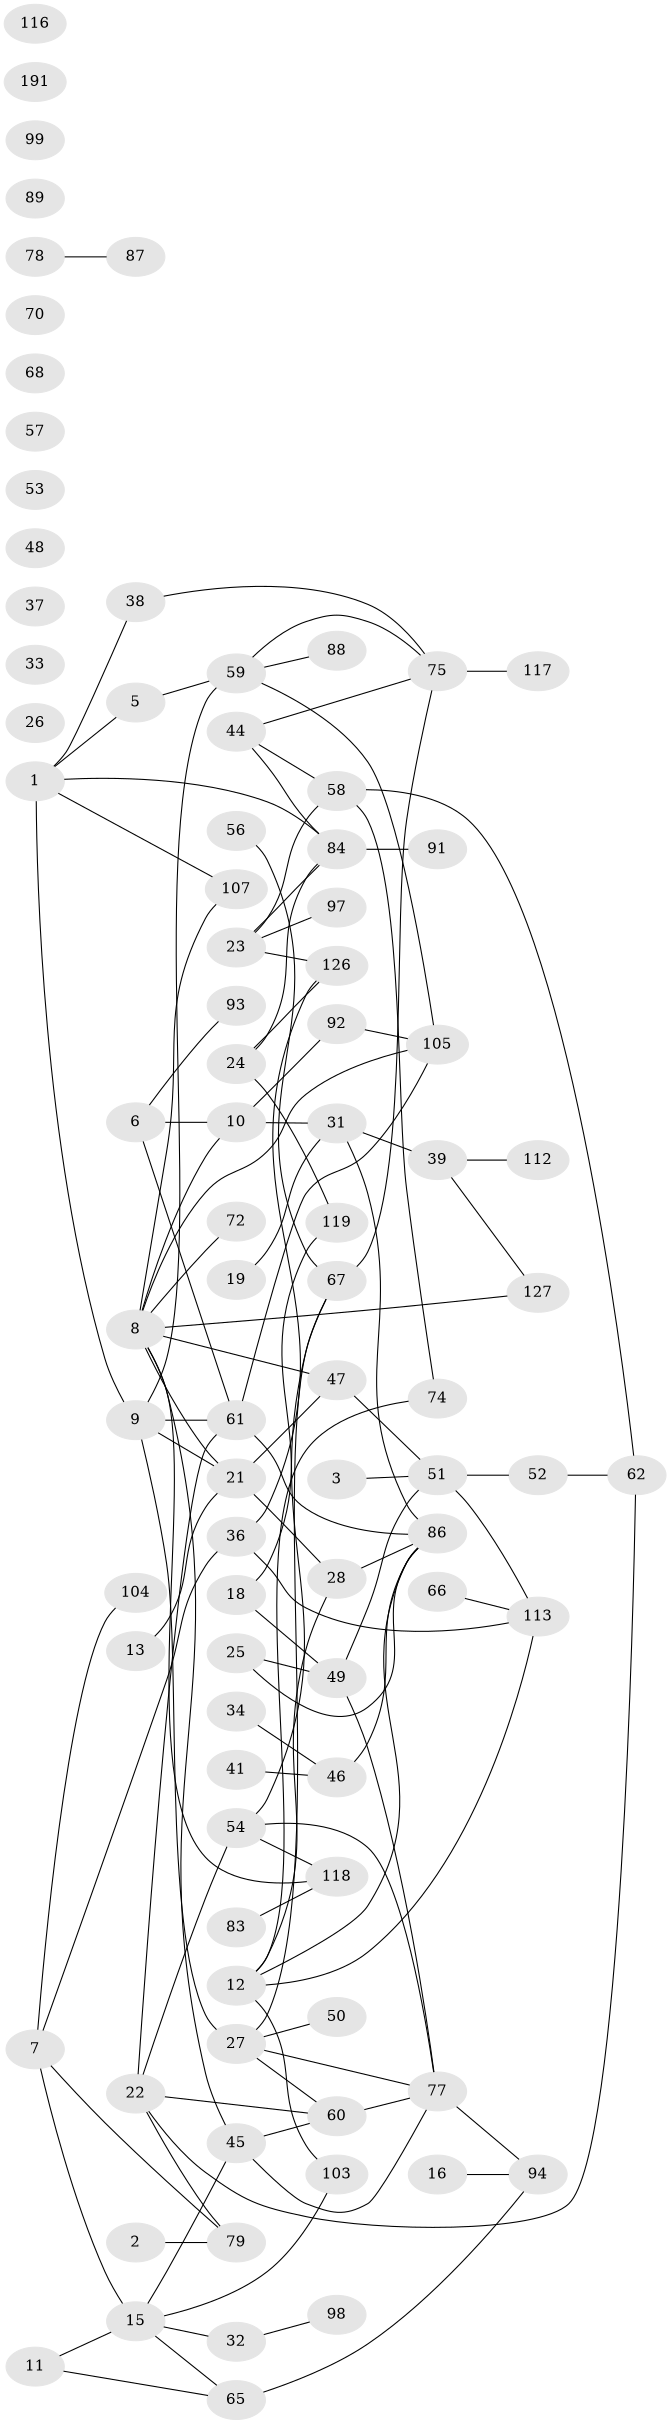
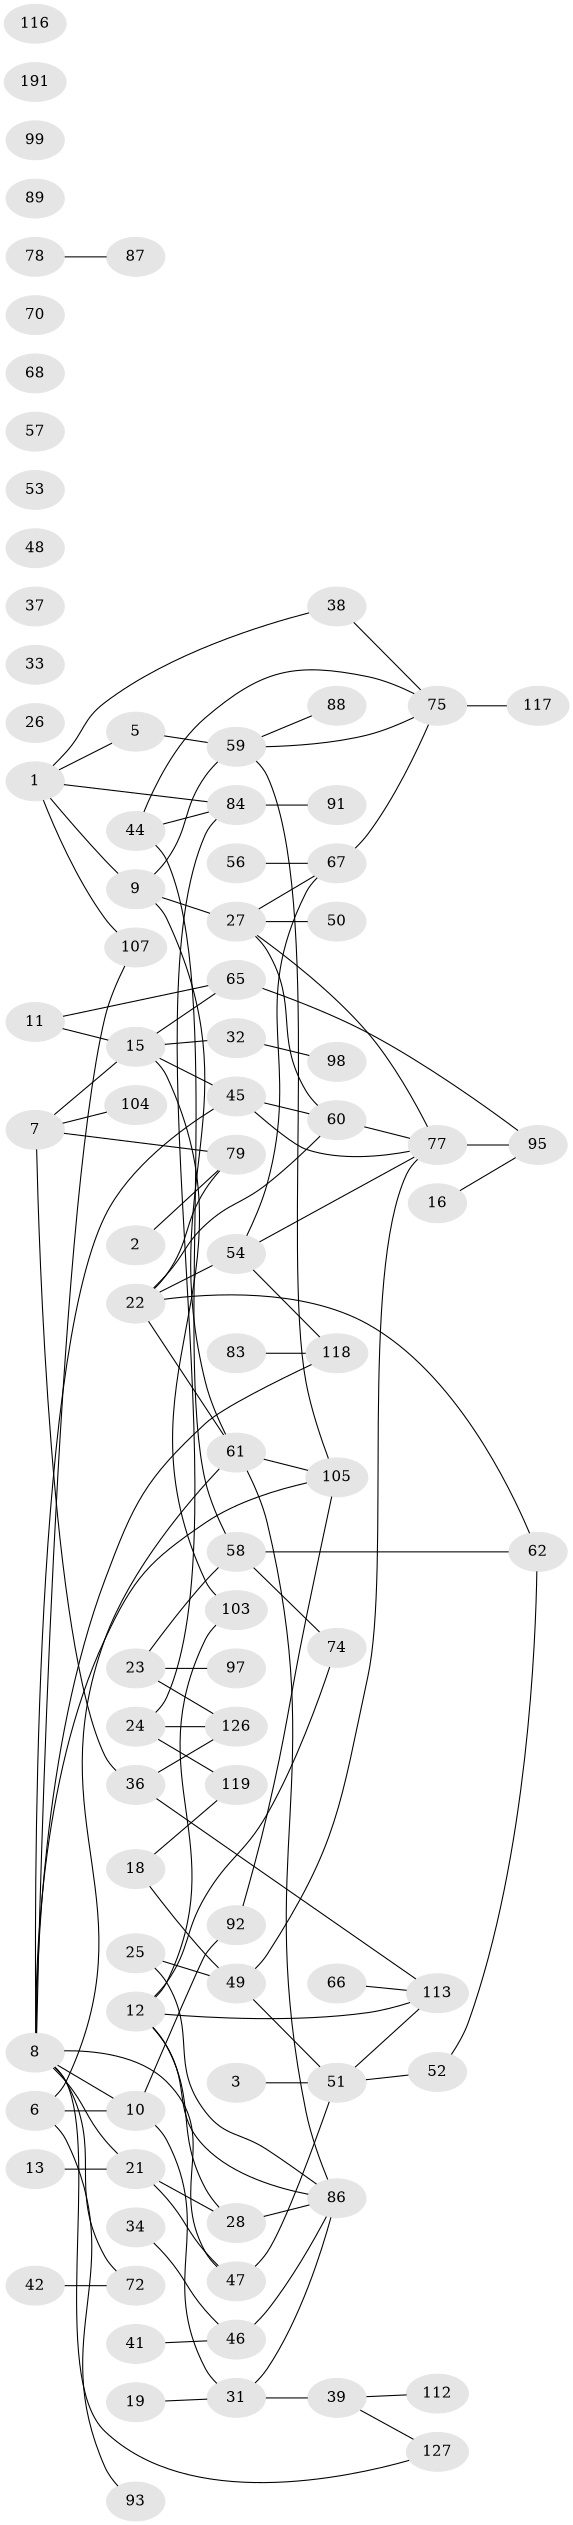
(288, 897) -> none
(186, 1449) -> none
(538, 2175) -> (538, 1145)
none -> (35, 2286)
